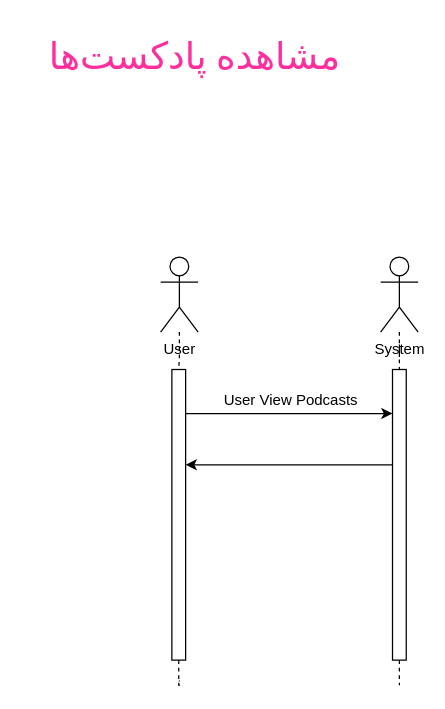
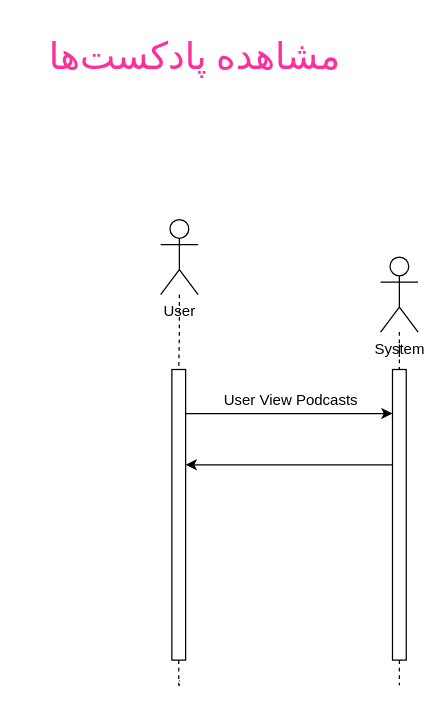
(179, 294) -> (179, 257)
